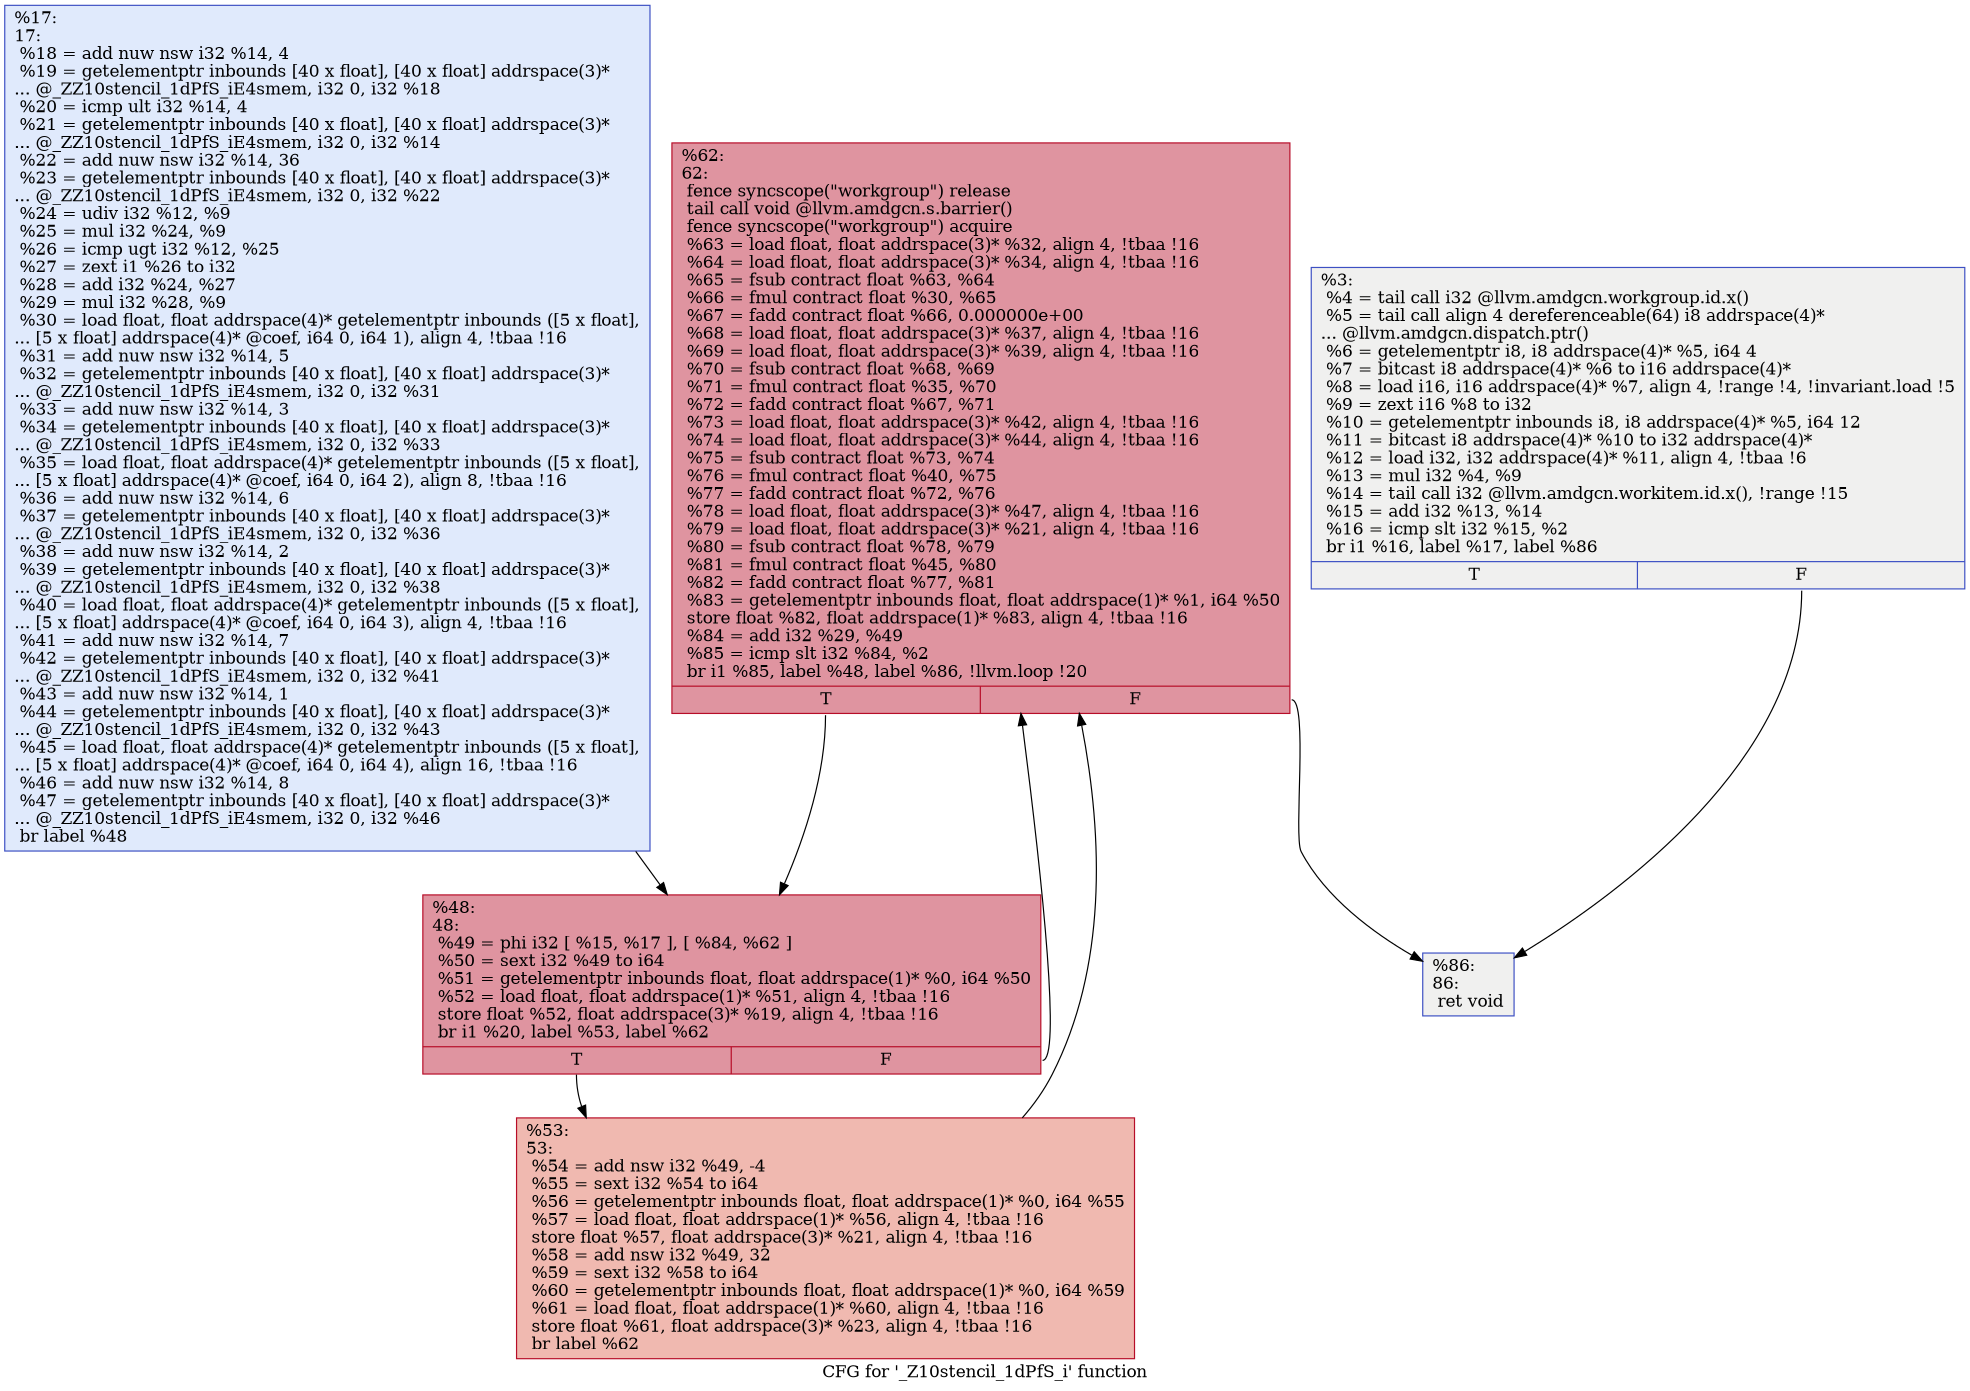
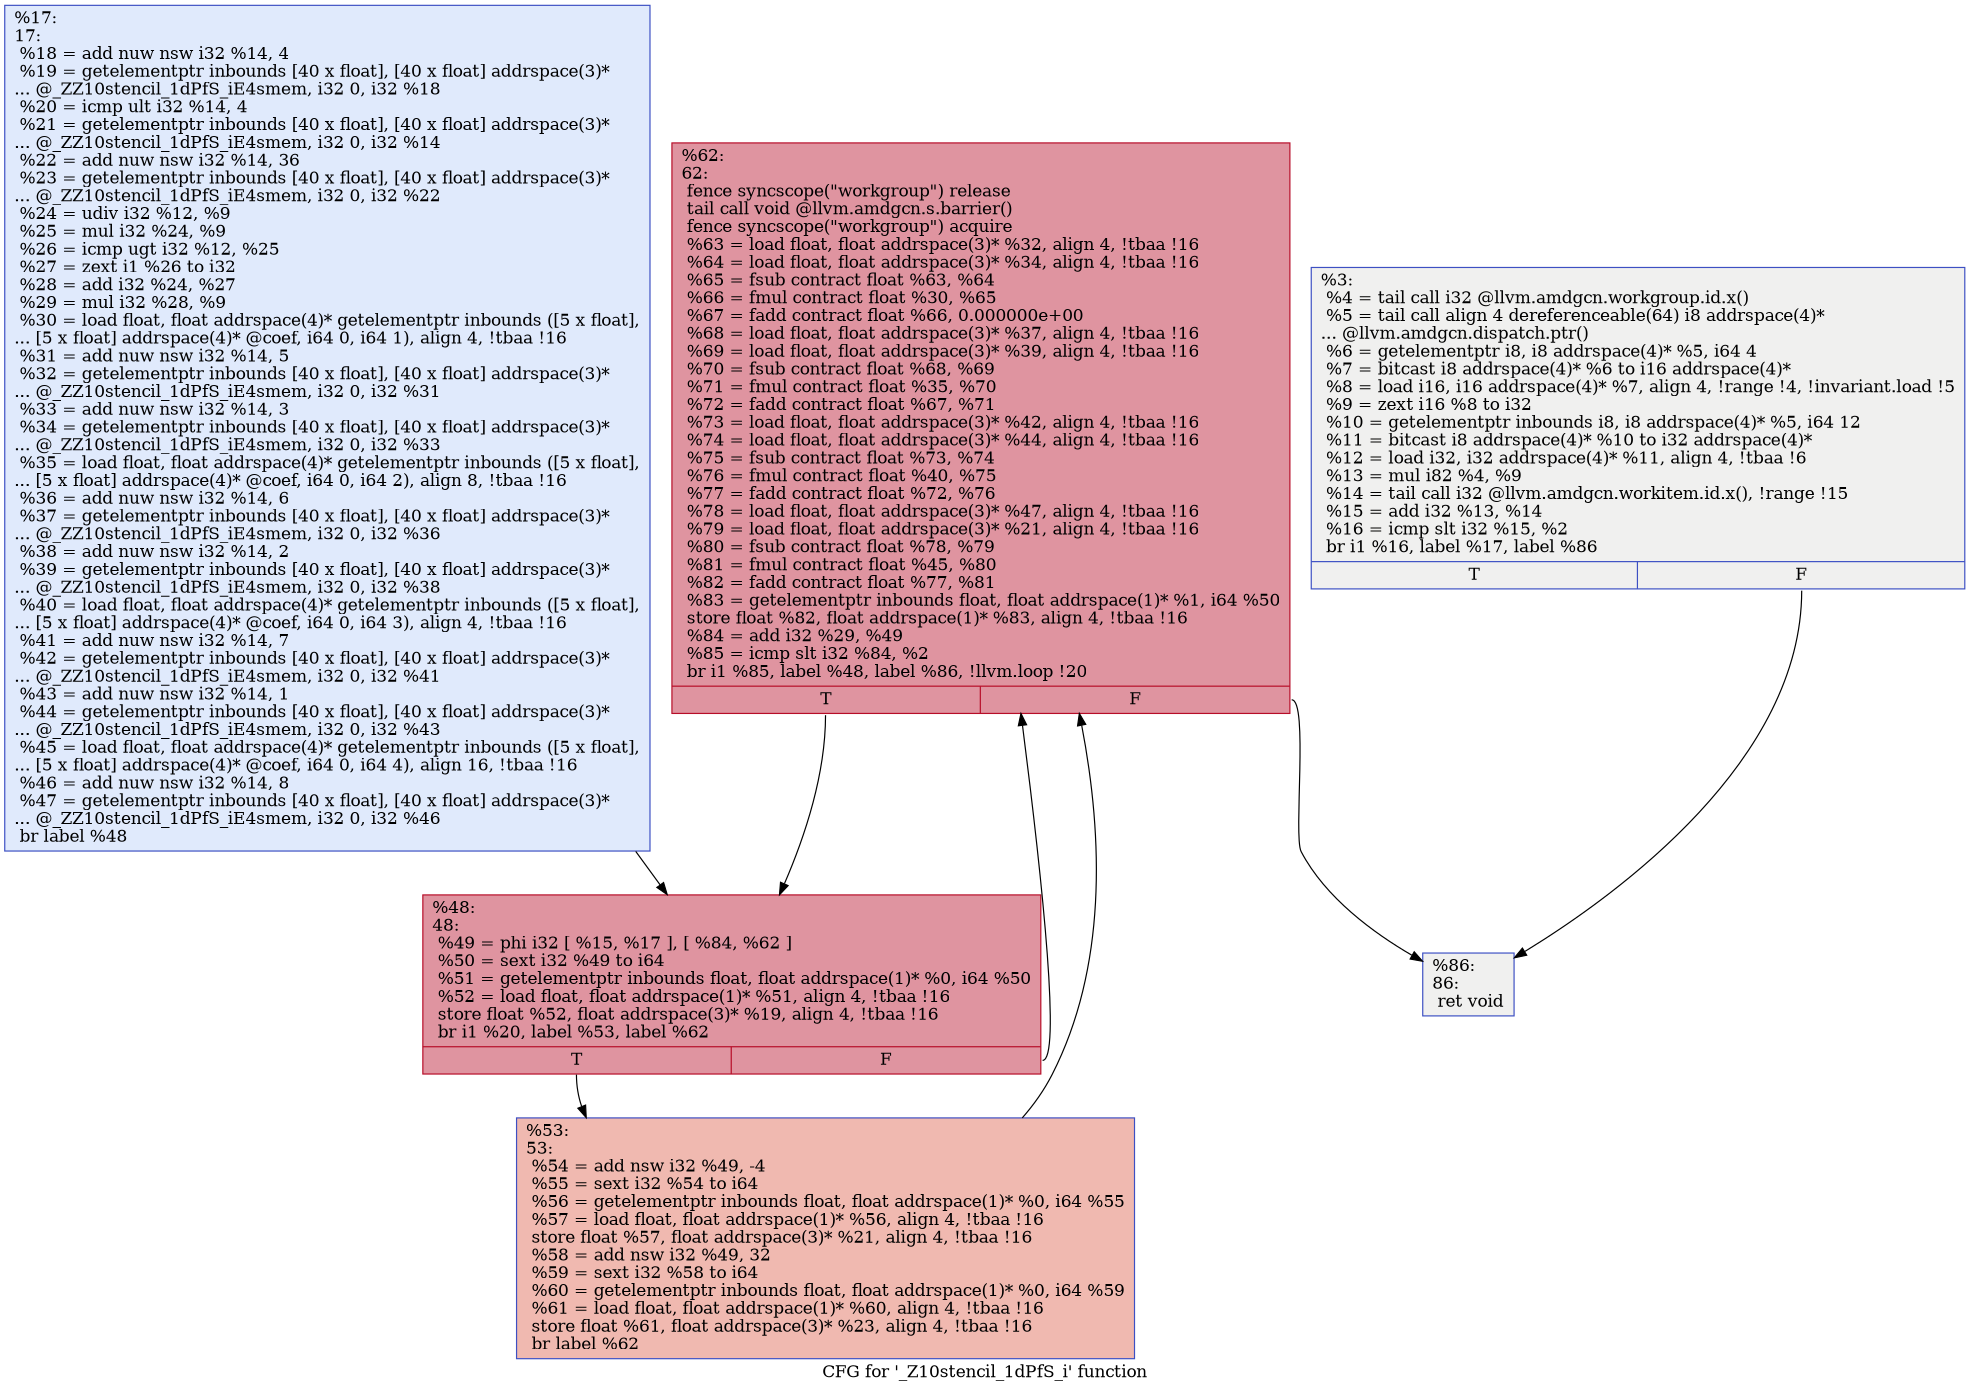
(1422, 476) -> (1422, 476)
(826, 1238) -> (826, 1238)
